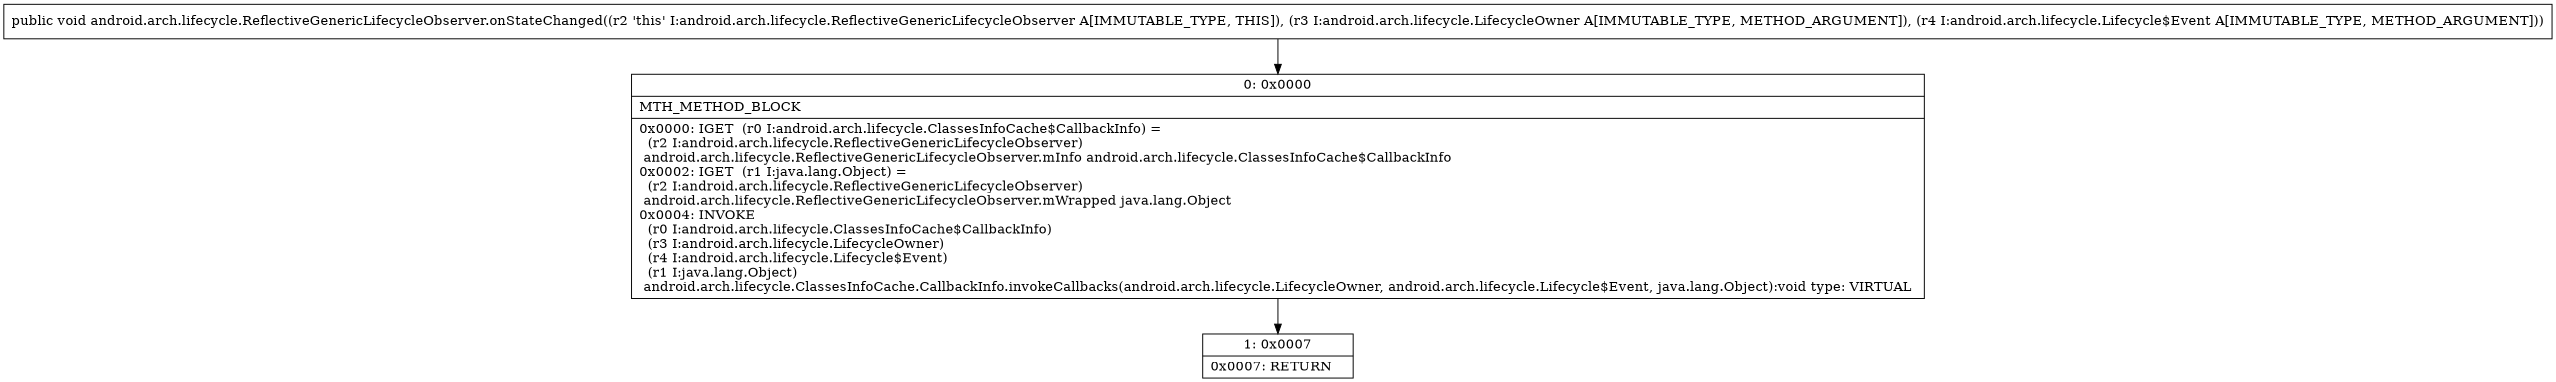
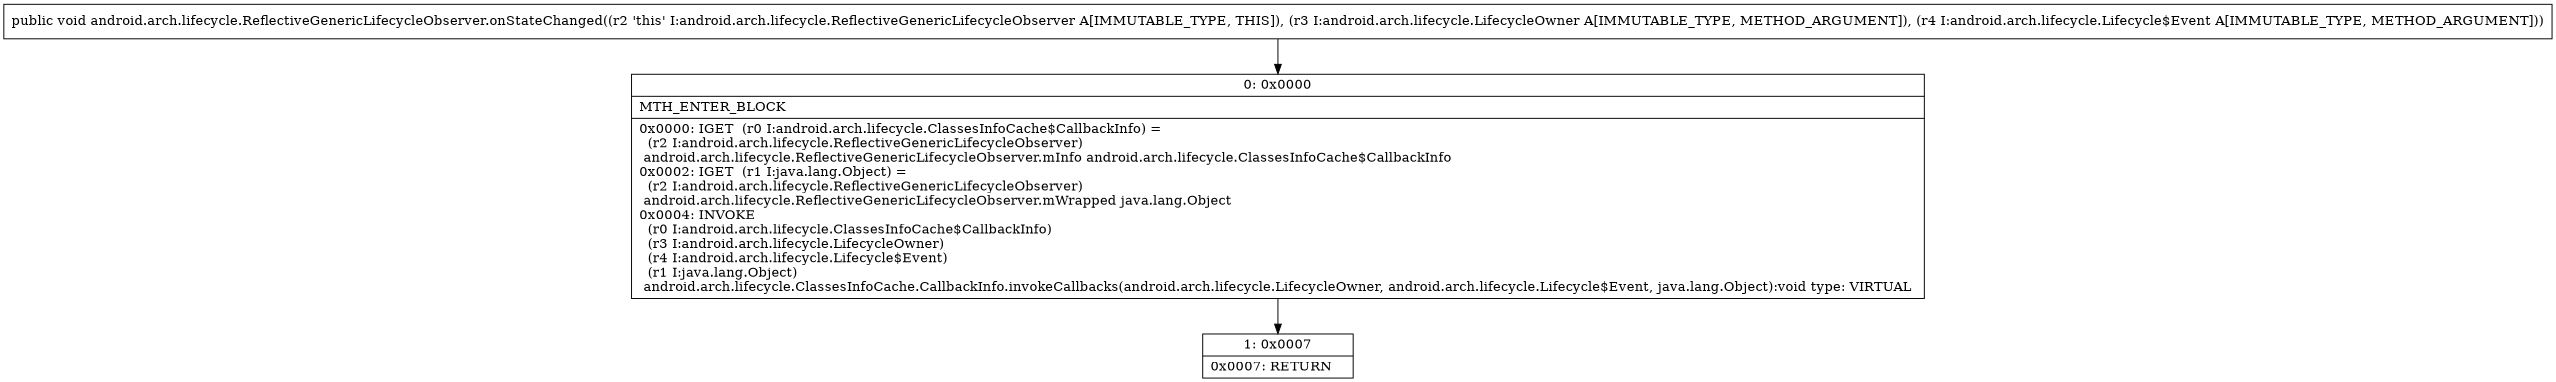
(720, 107) -> (713, 107)
